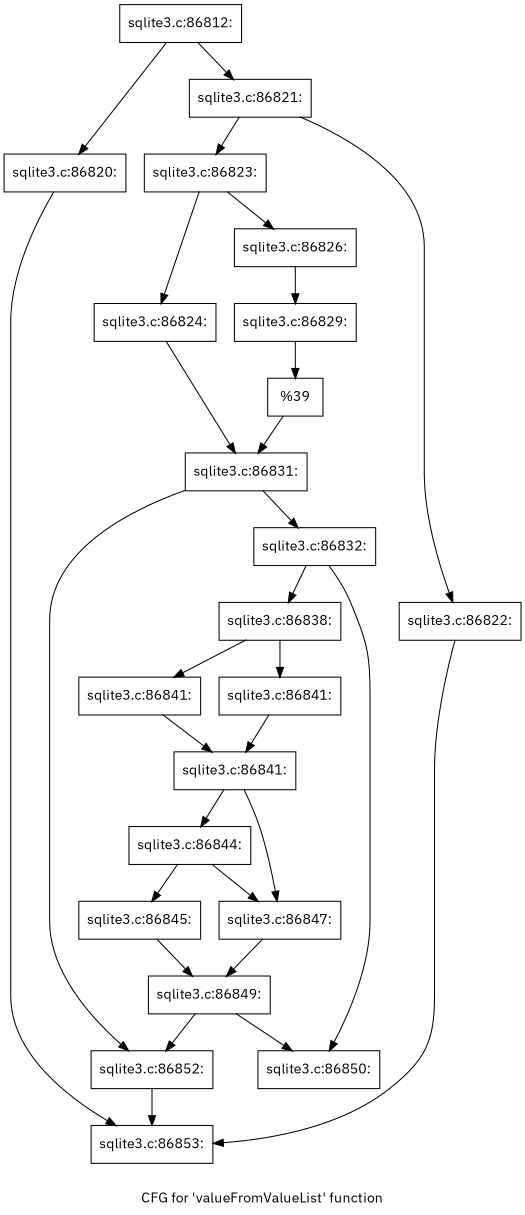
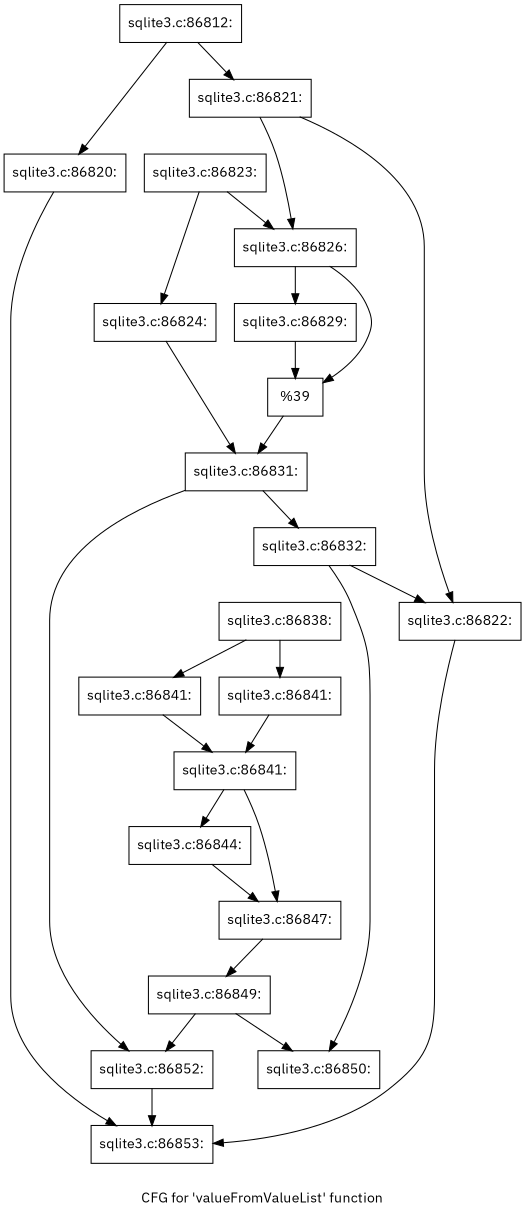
(230, 131) -> (280, 167)
none -> (371, 321)
(300, 579) -> (383, 582)
(140, 920) -> none
